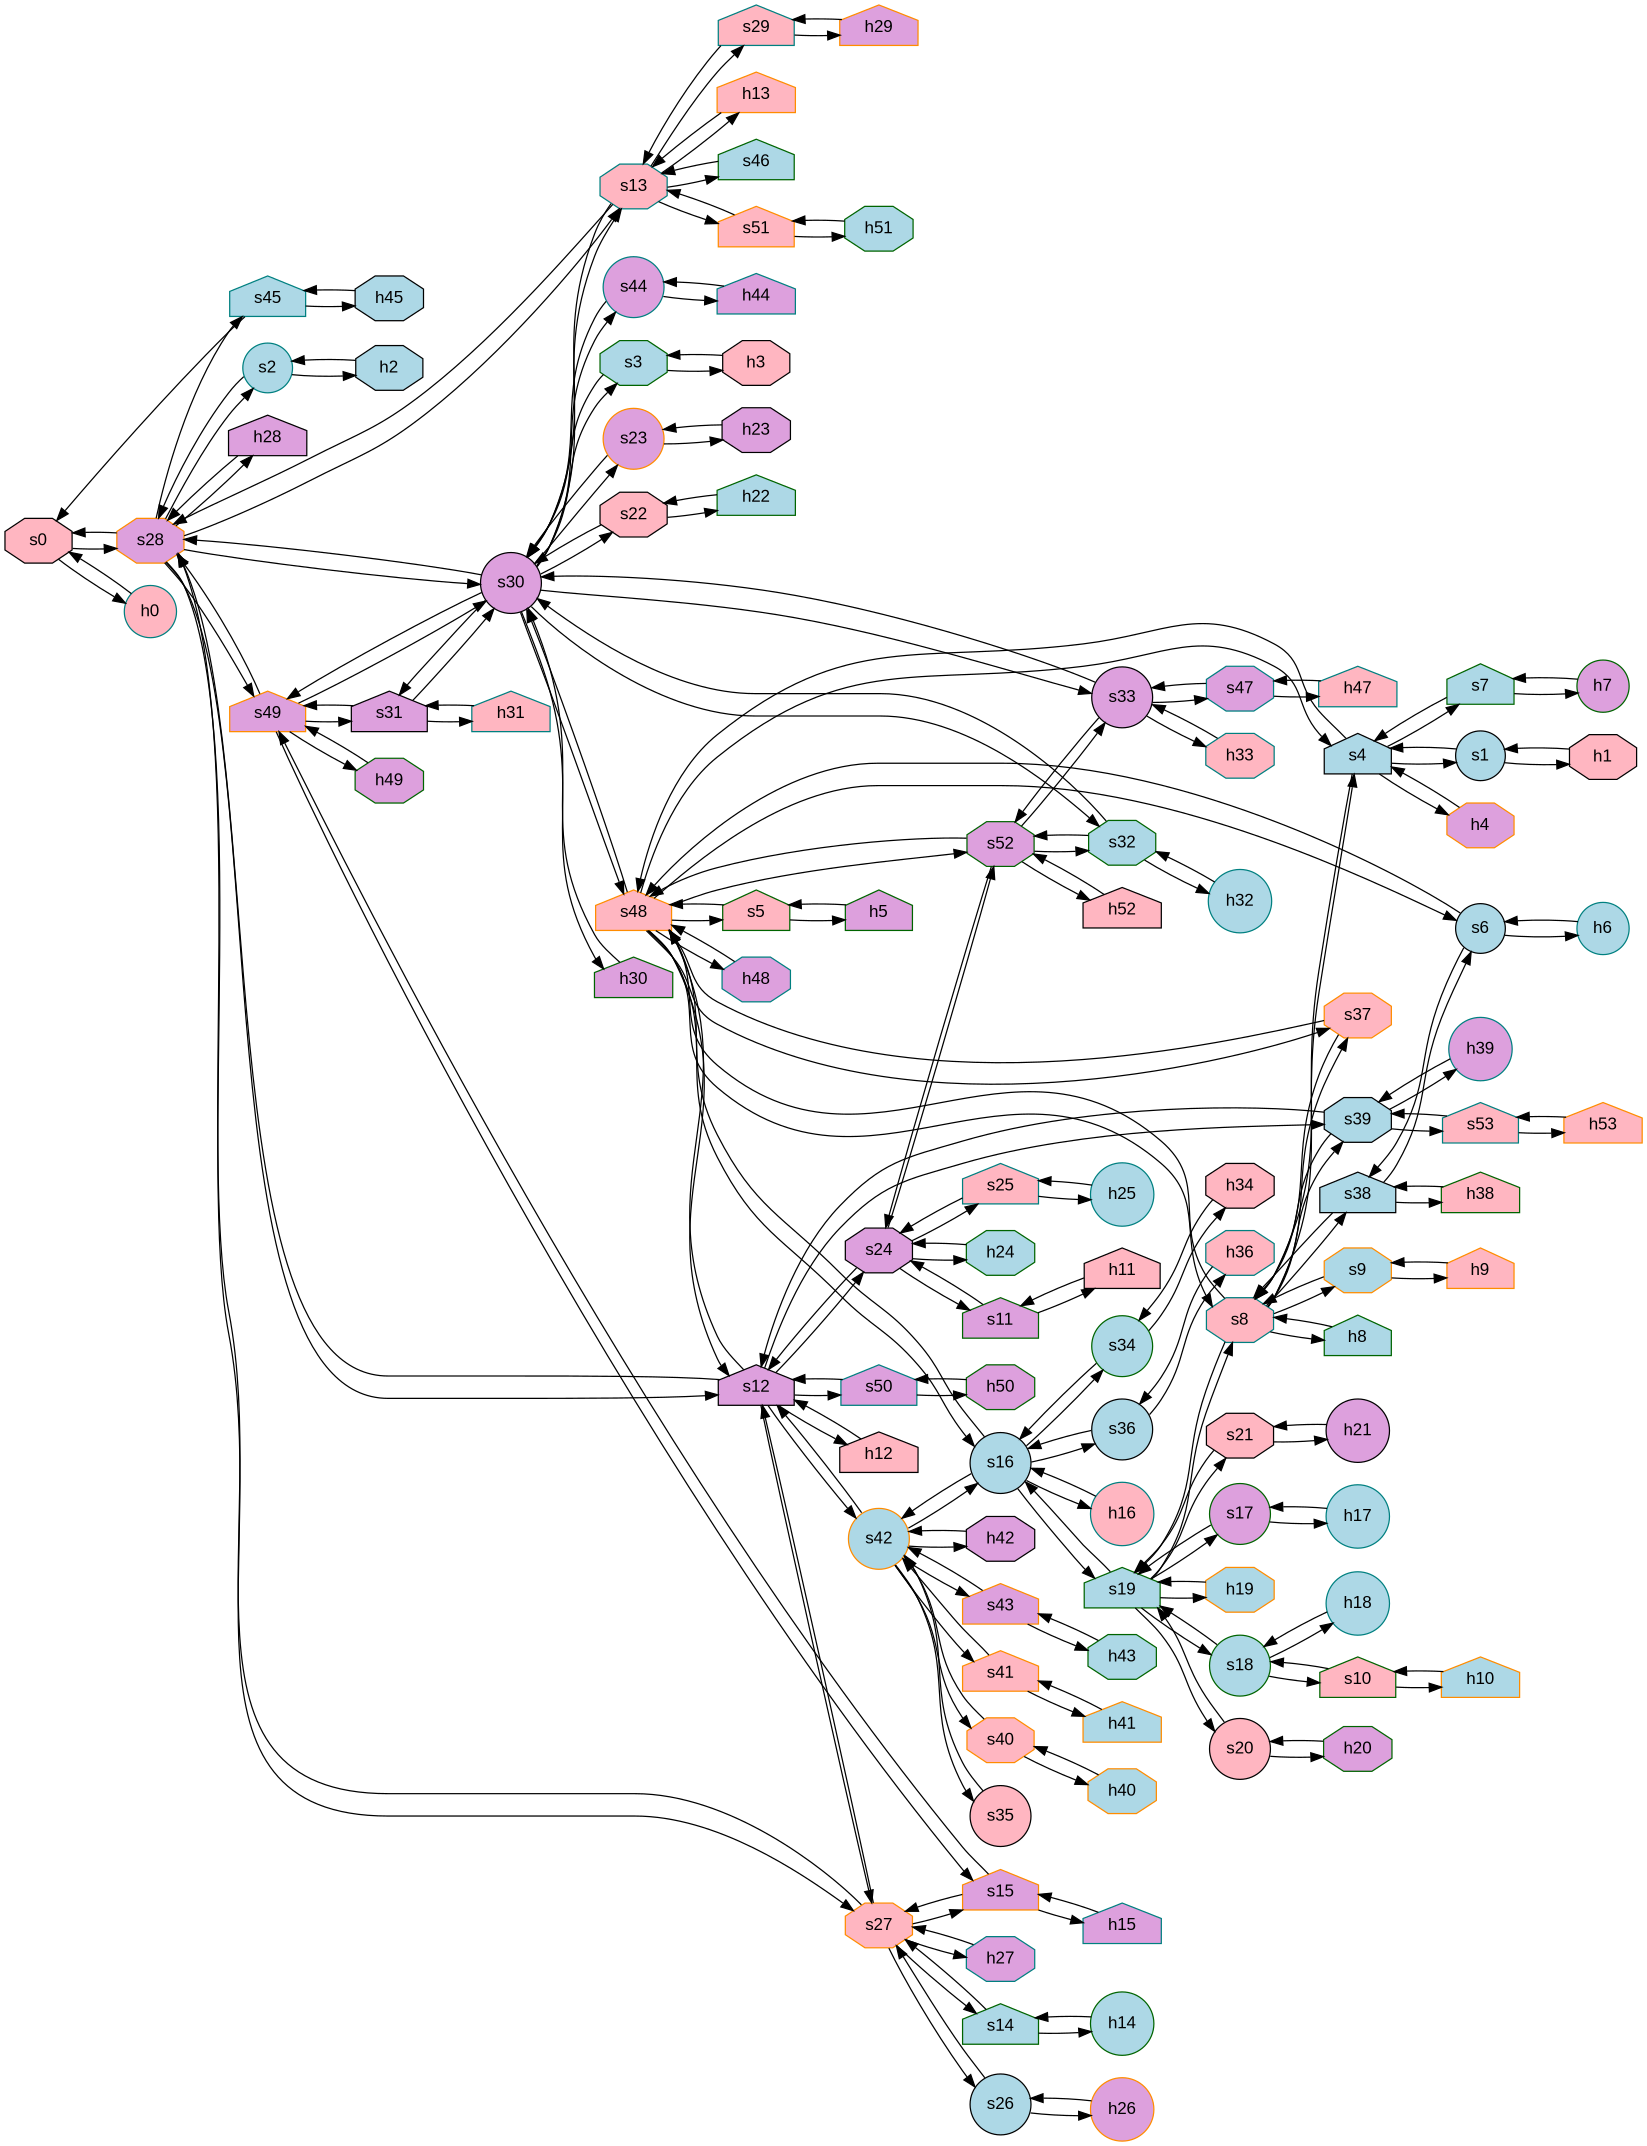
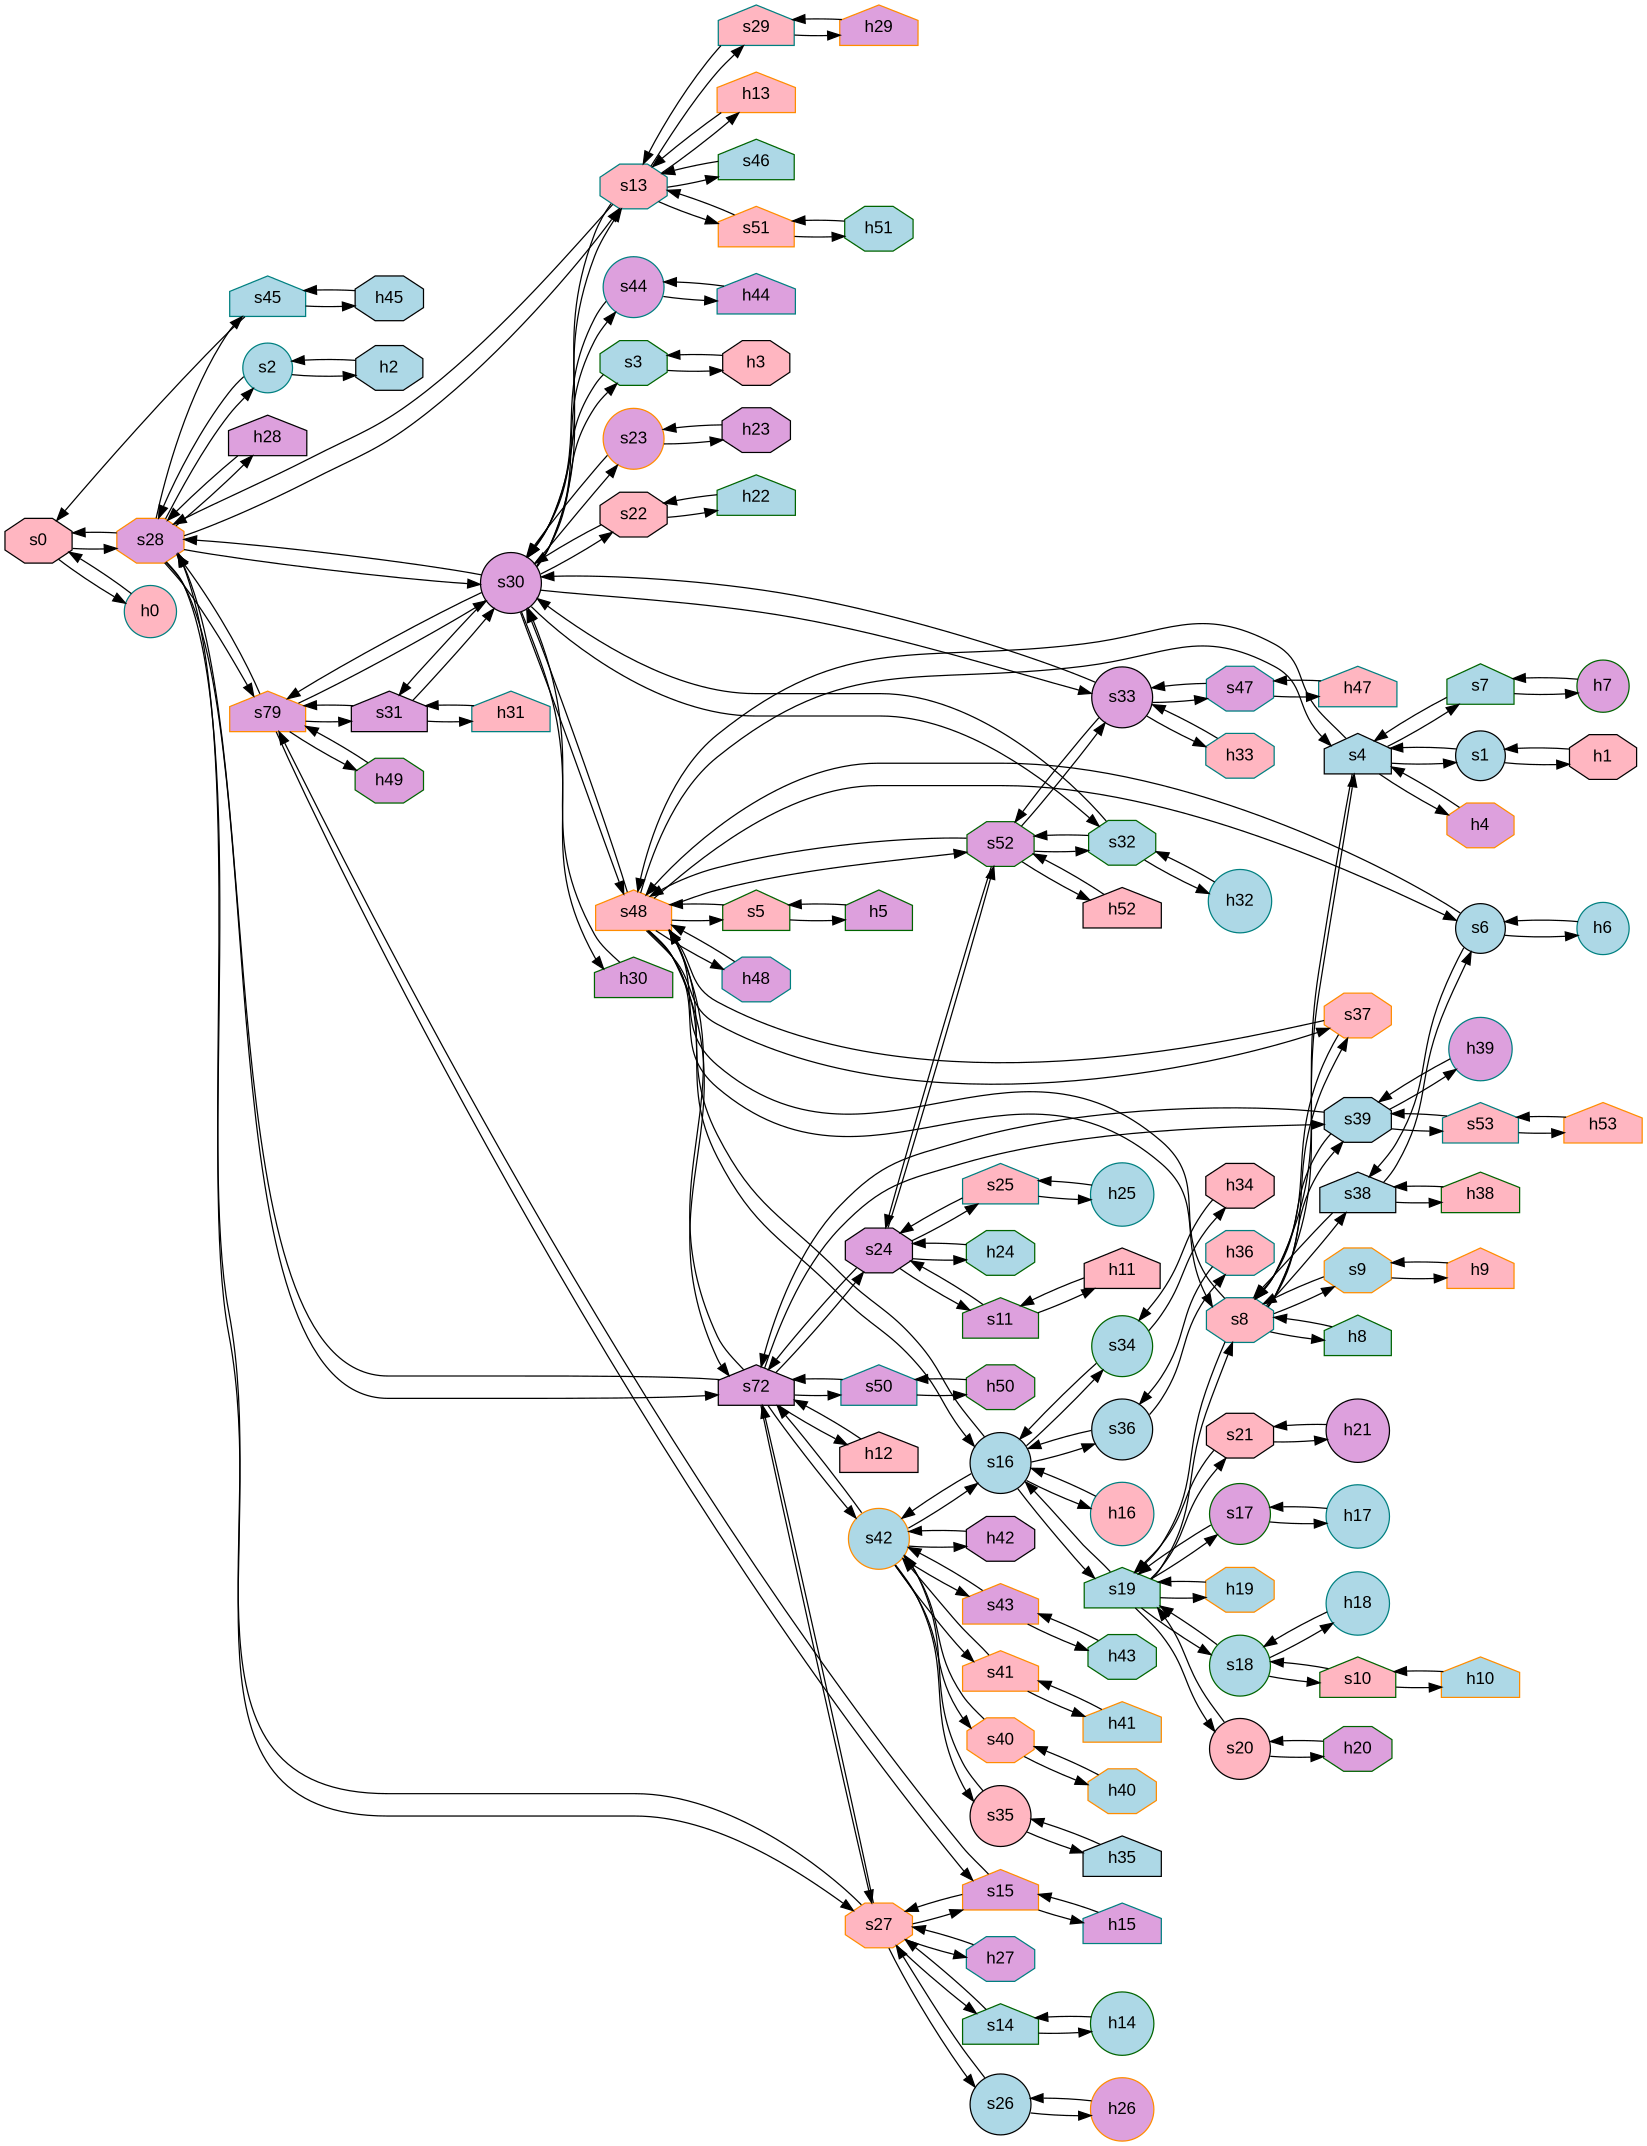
(268, 714) -> (268, 714)
(756, 1387) -> (756, 1387)
none -> (1122, 1858)
